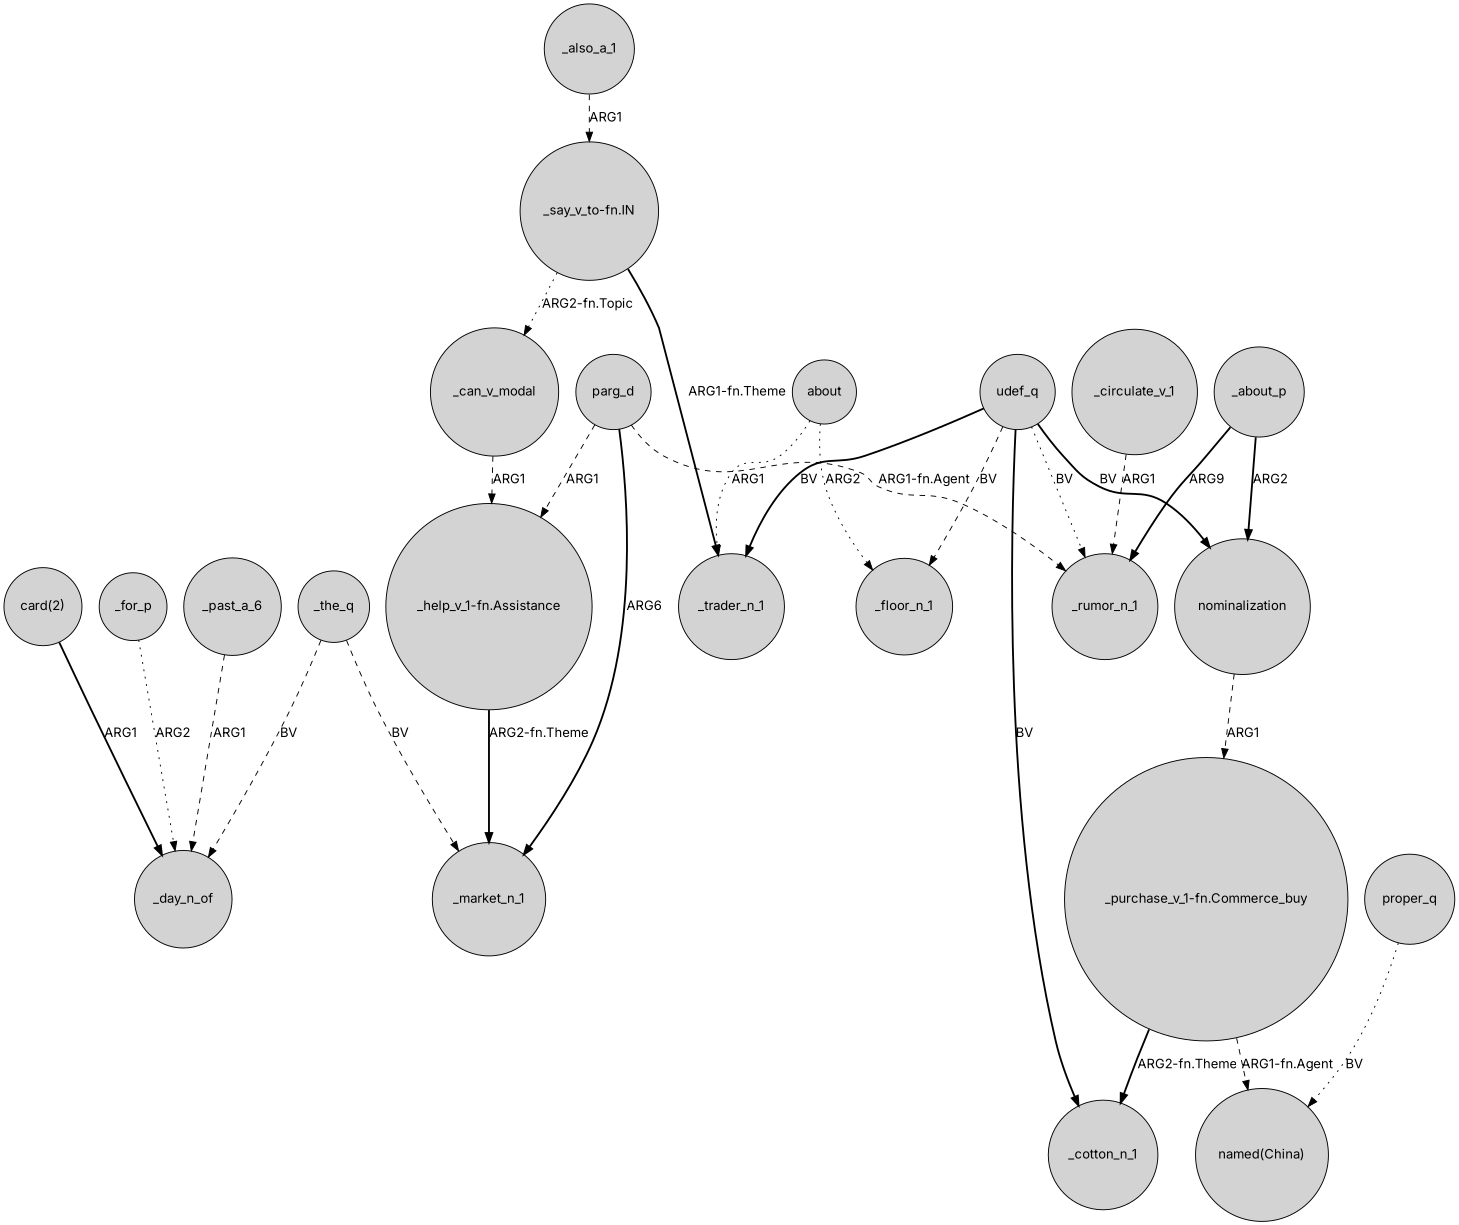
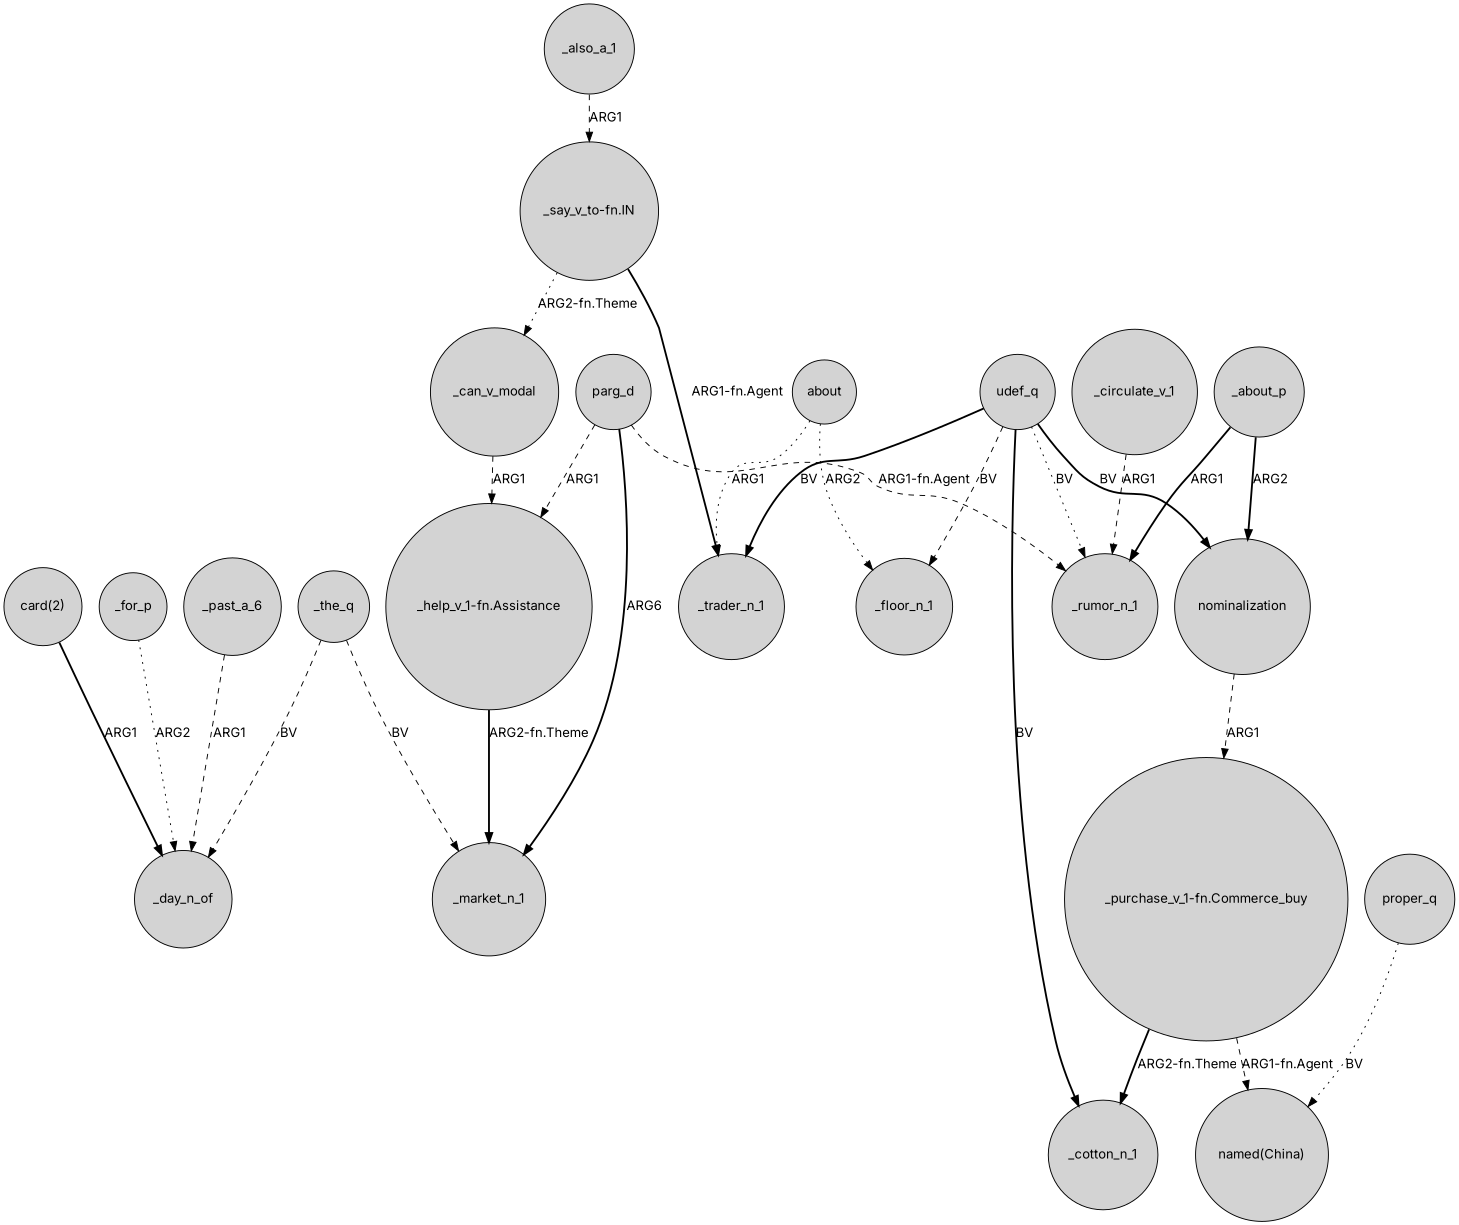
(588, 304) -> (588, 304)
(738, 392) -> (738, 392)
(1207, 480) -> (1207, 480)
